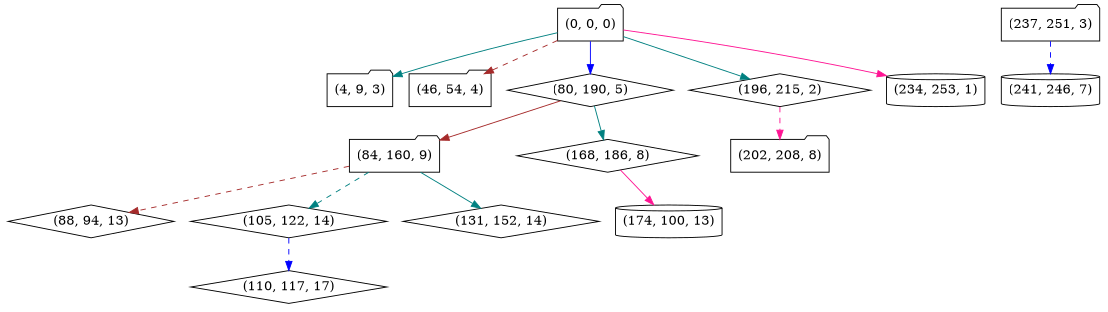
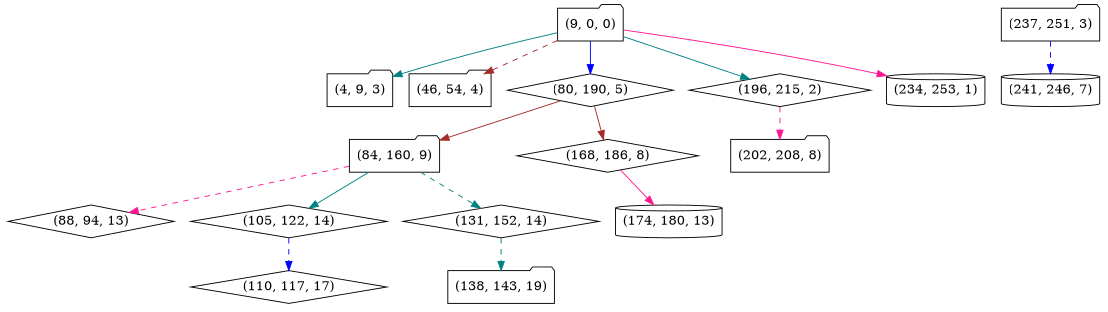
(590, 25) -> (590, 25)
(598, 118) -> (598, 118)
(244, 188) -> (244, 188)
(343, 188) -> (343, 188)
(447, 188) -> (447, 188)
(669, 221) -> (669, 221)
none -> (501, 287)
